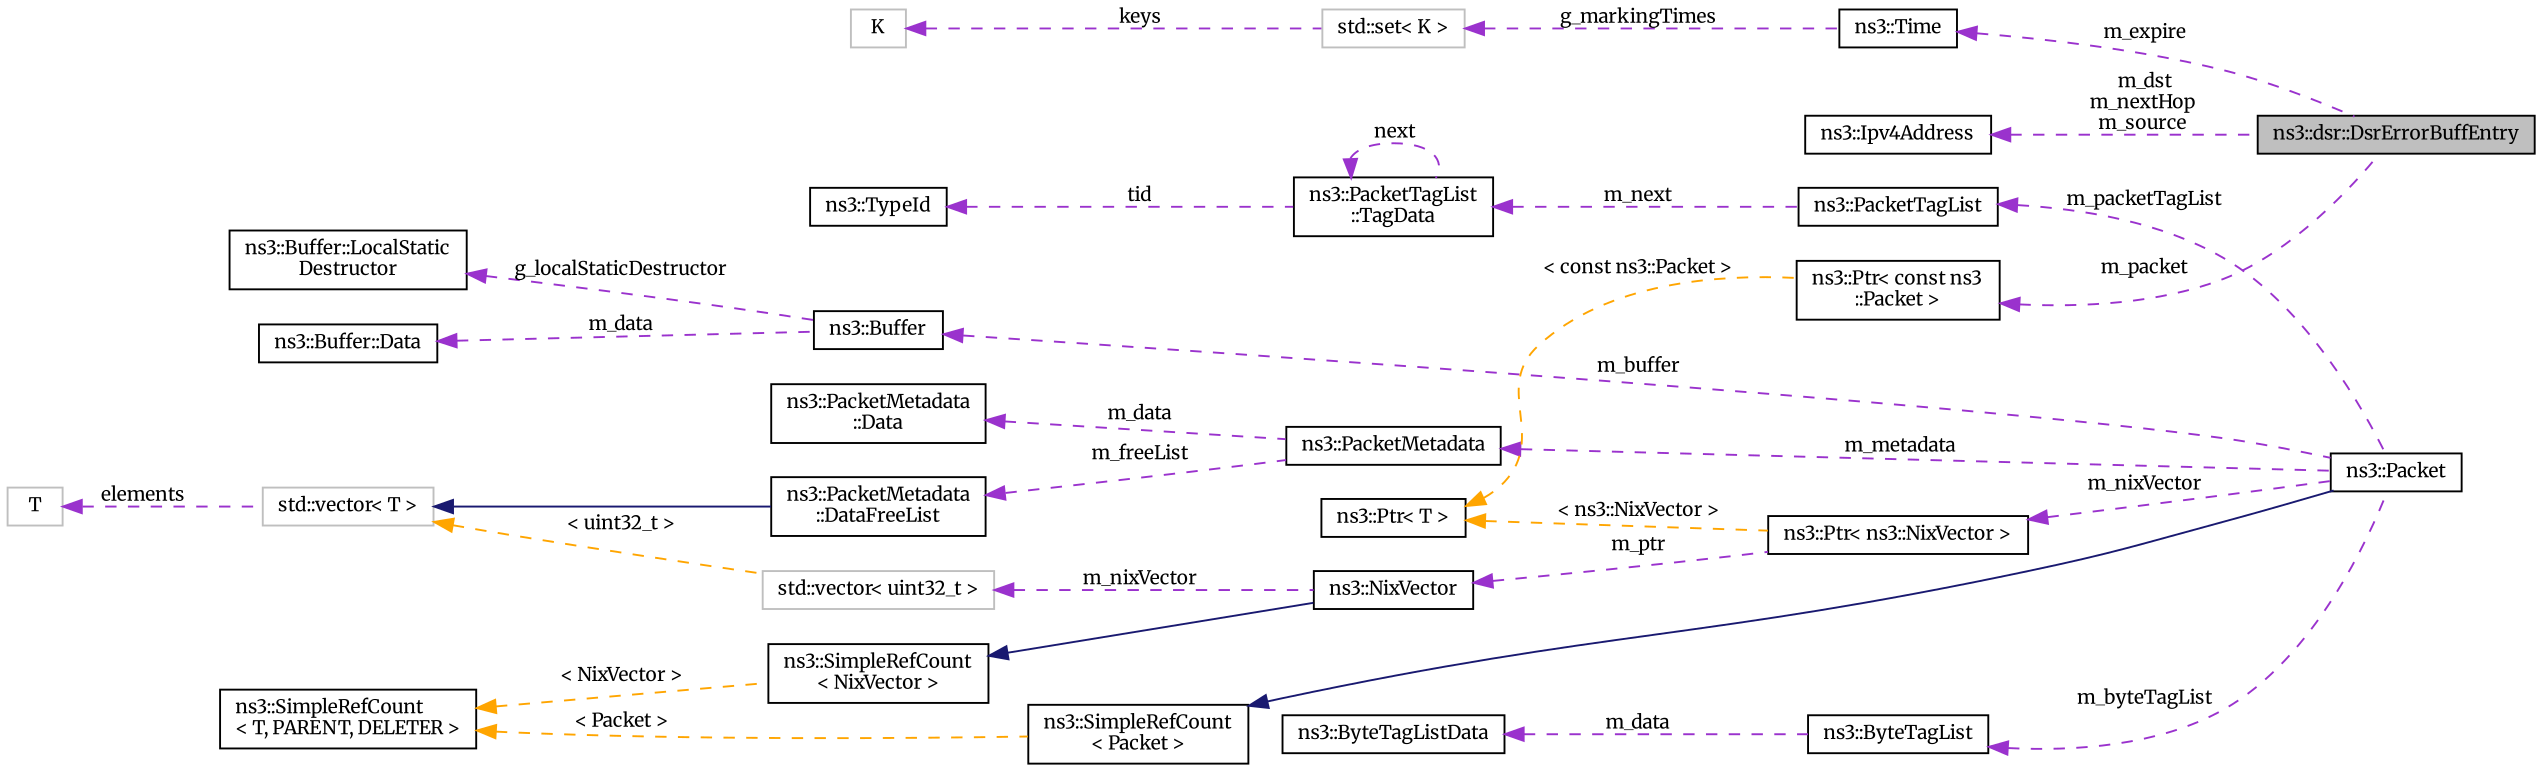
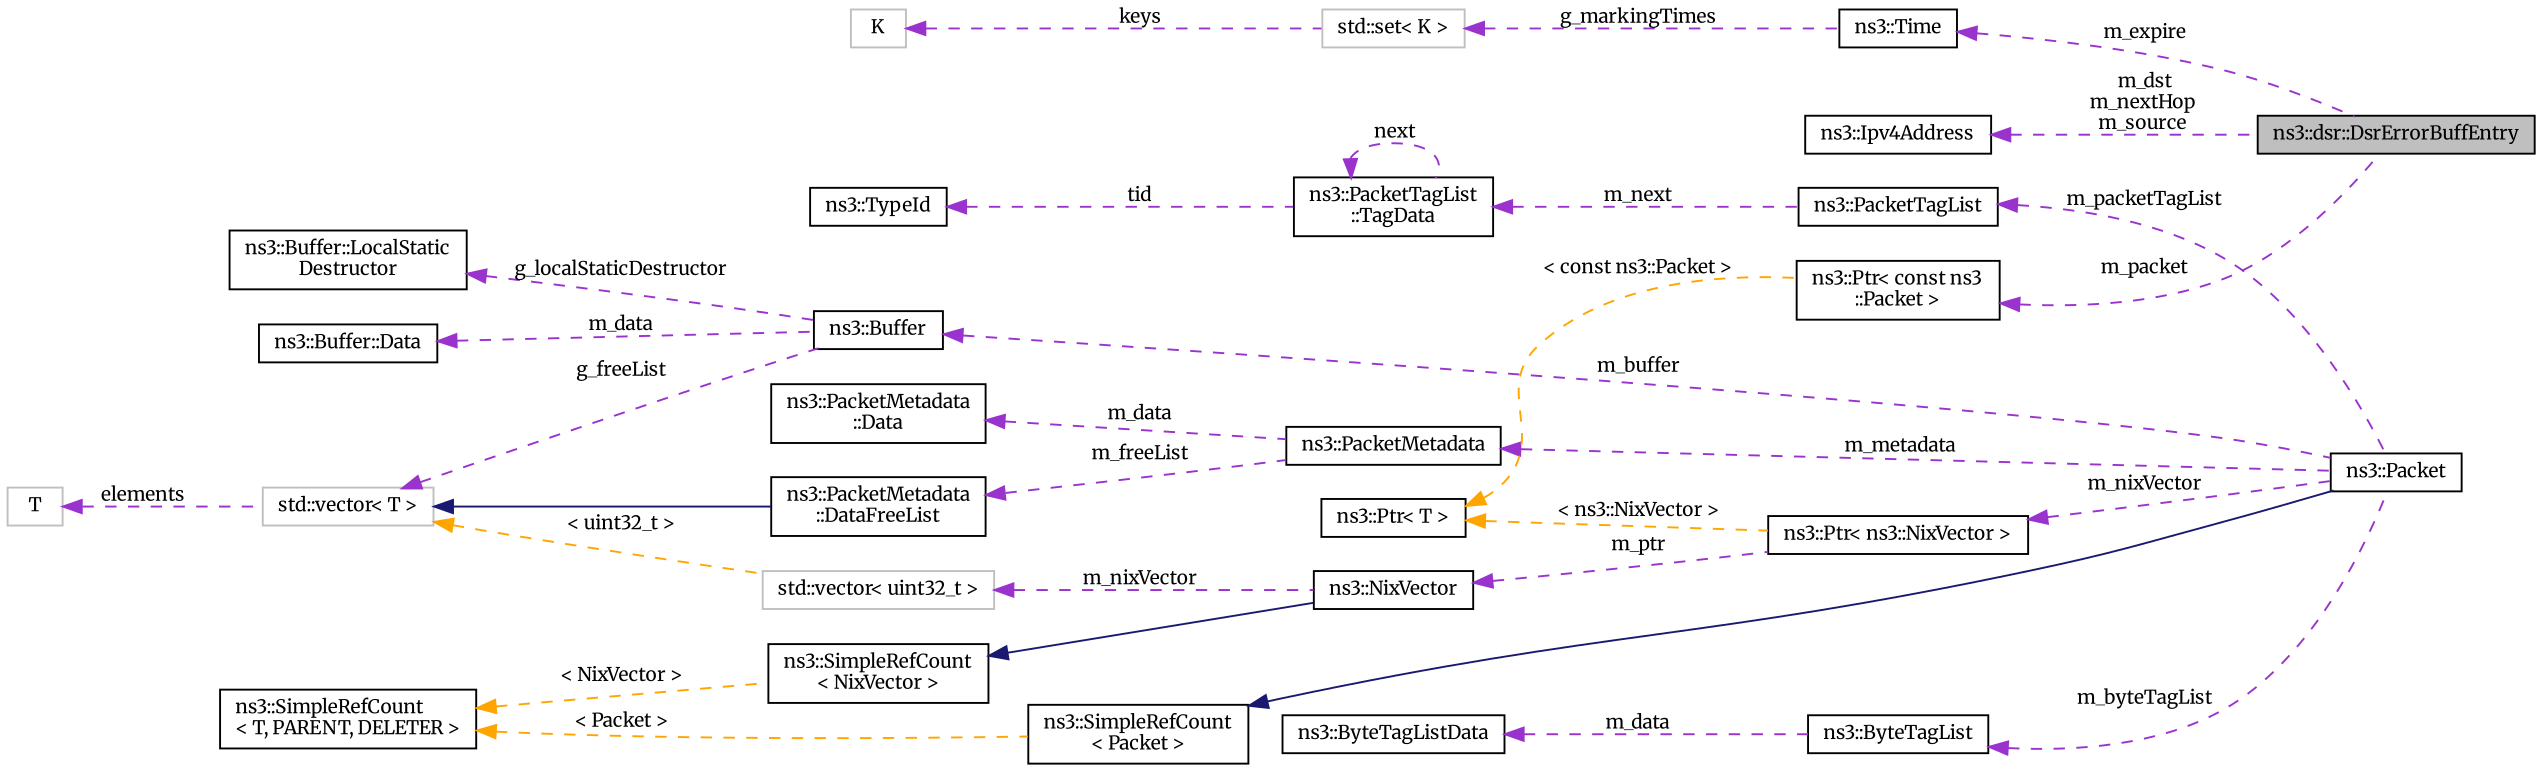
none -> (619, 414)
